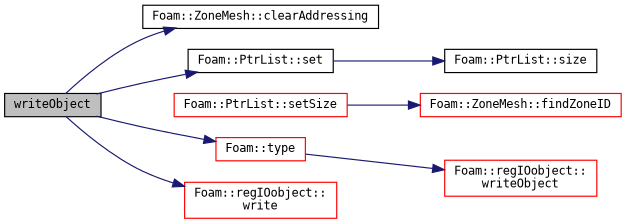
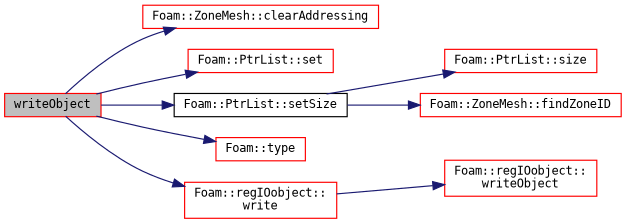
(261, 17) -> (261, 17)
(261, 61) -> (261, 61)
(383, 61) -> (385, 84)
(521, 61) -> (521, 61)
(53, 105) -> (53, 105)
none -> (132, 105)
(261, 105) -> (261, 105)
(369, 161) -> (385, 190)
